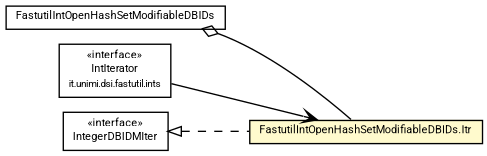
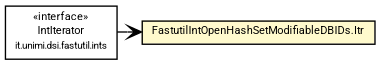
(115, 17) -> none
(115, 131) -> none
